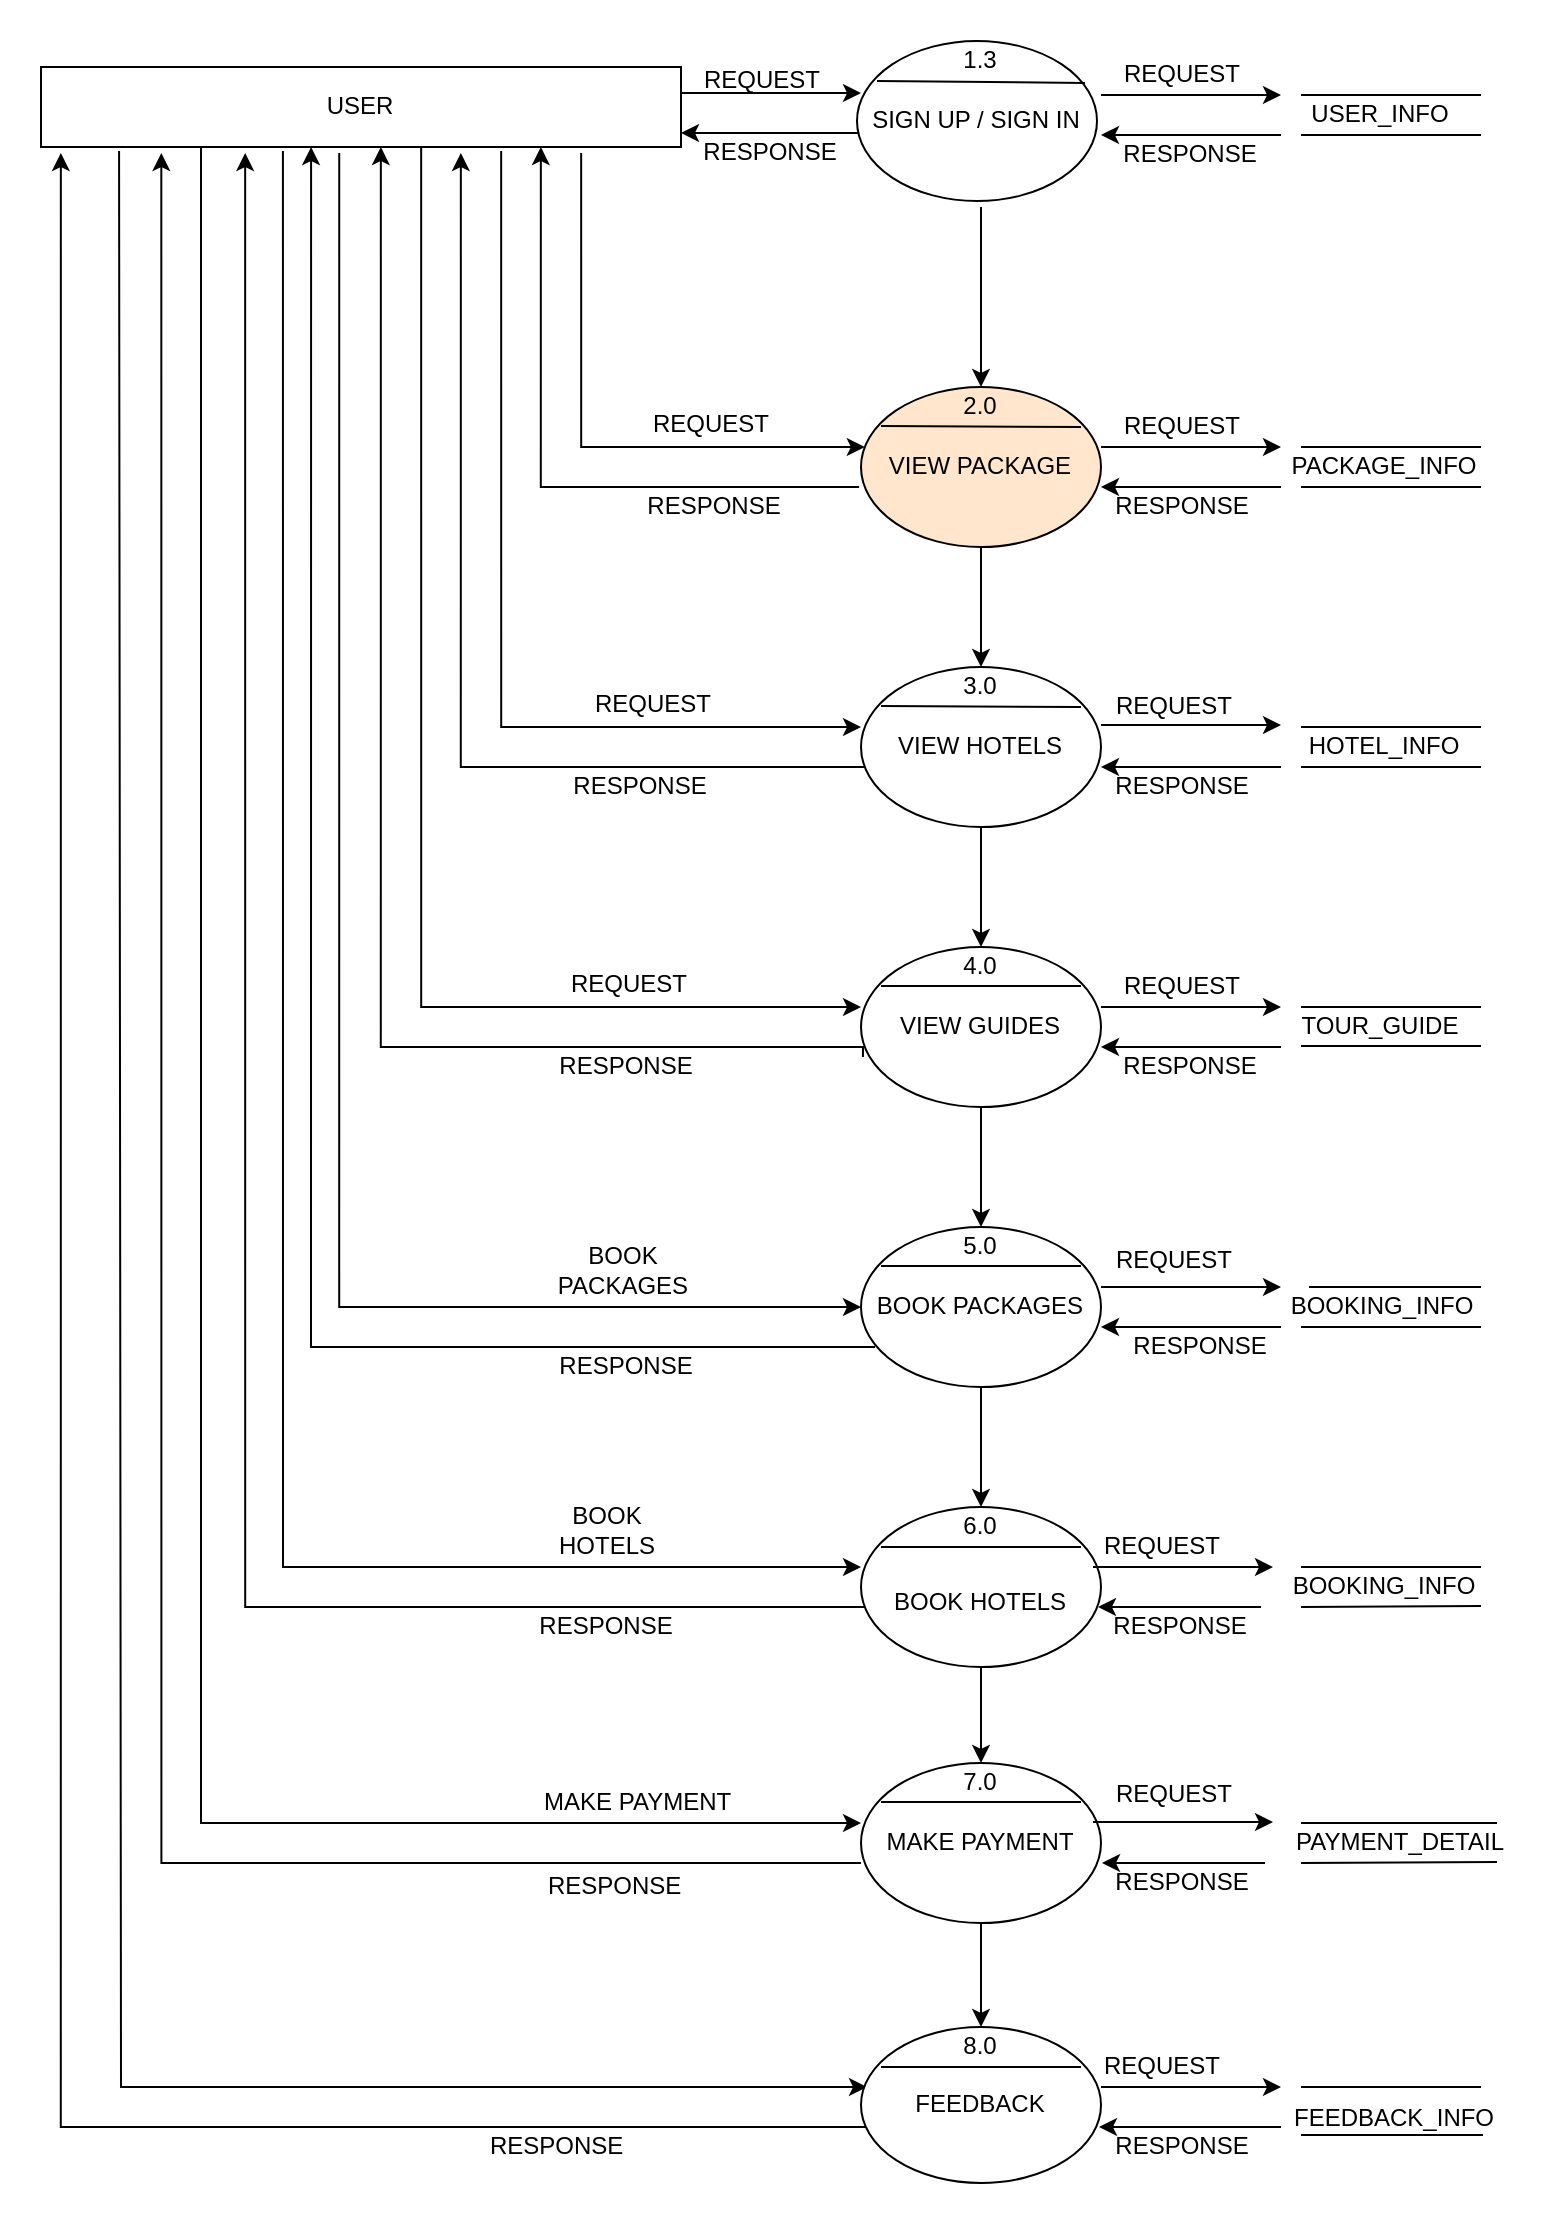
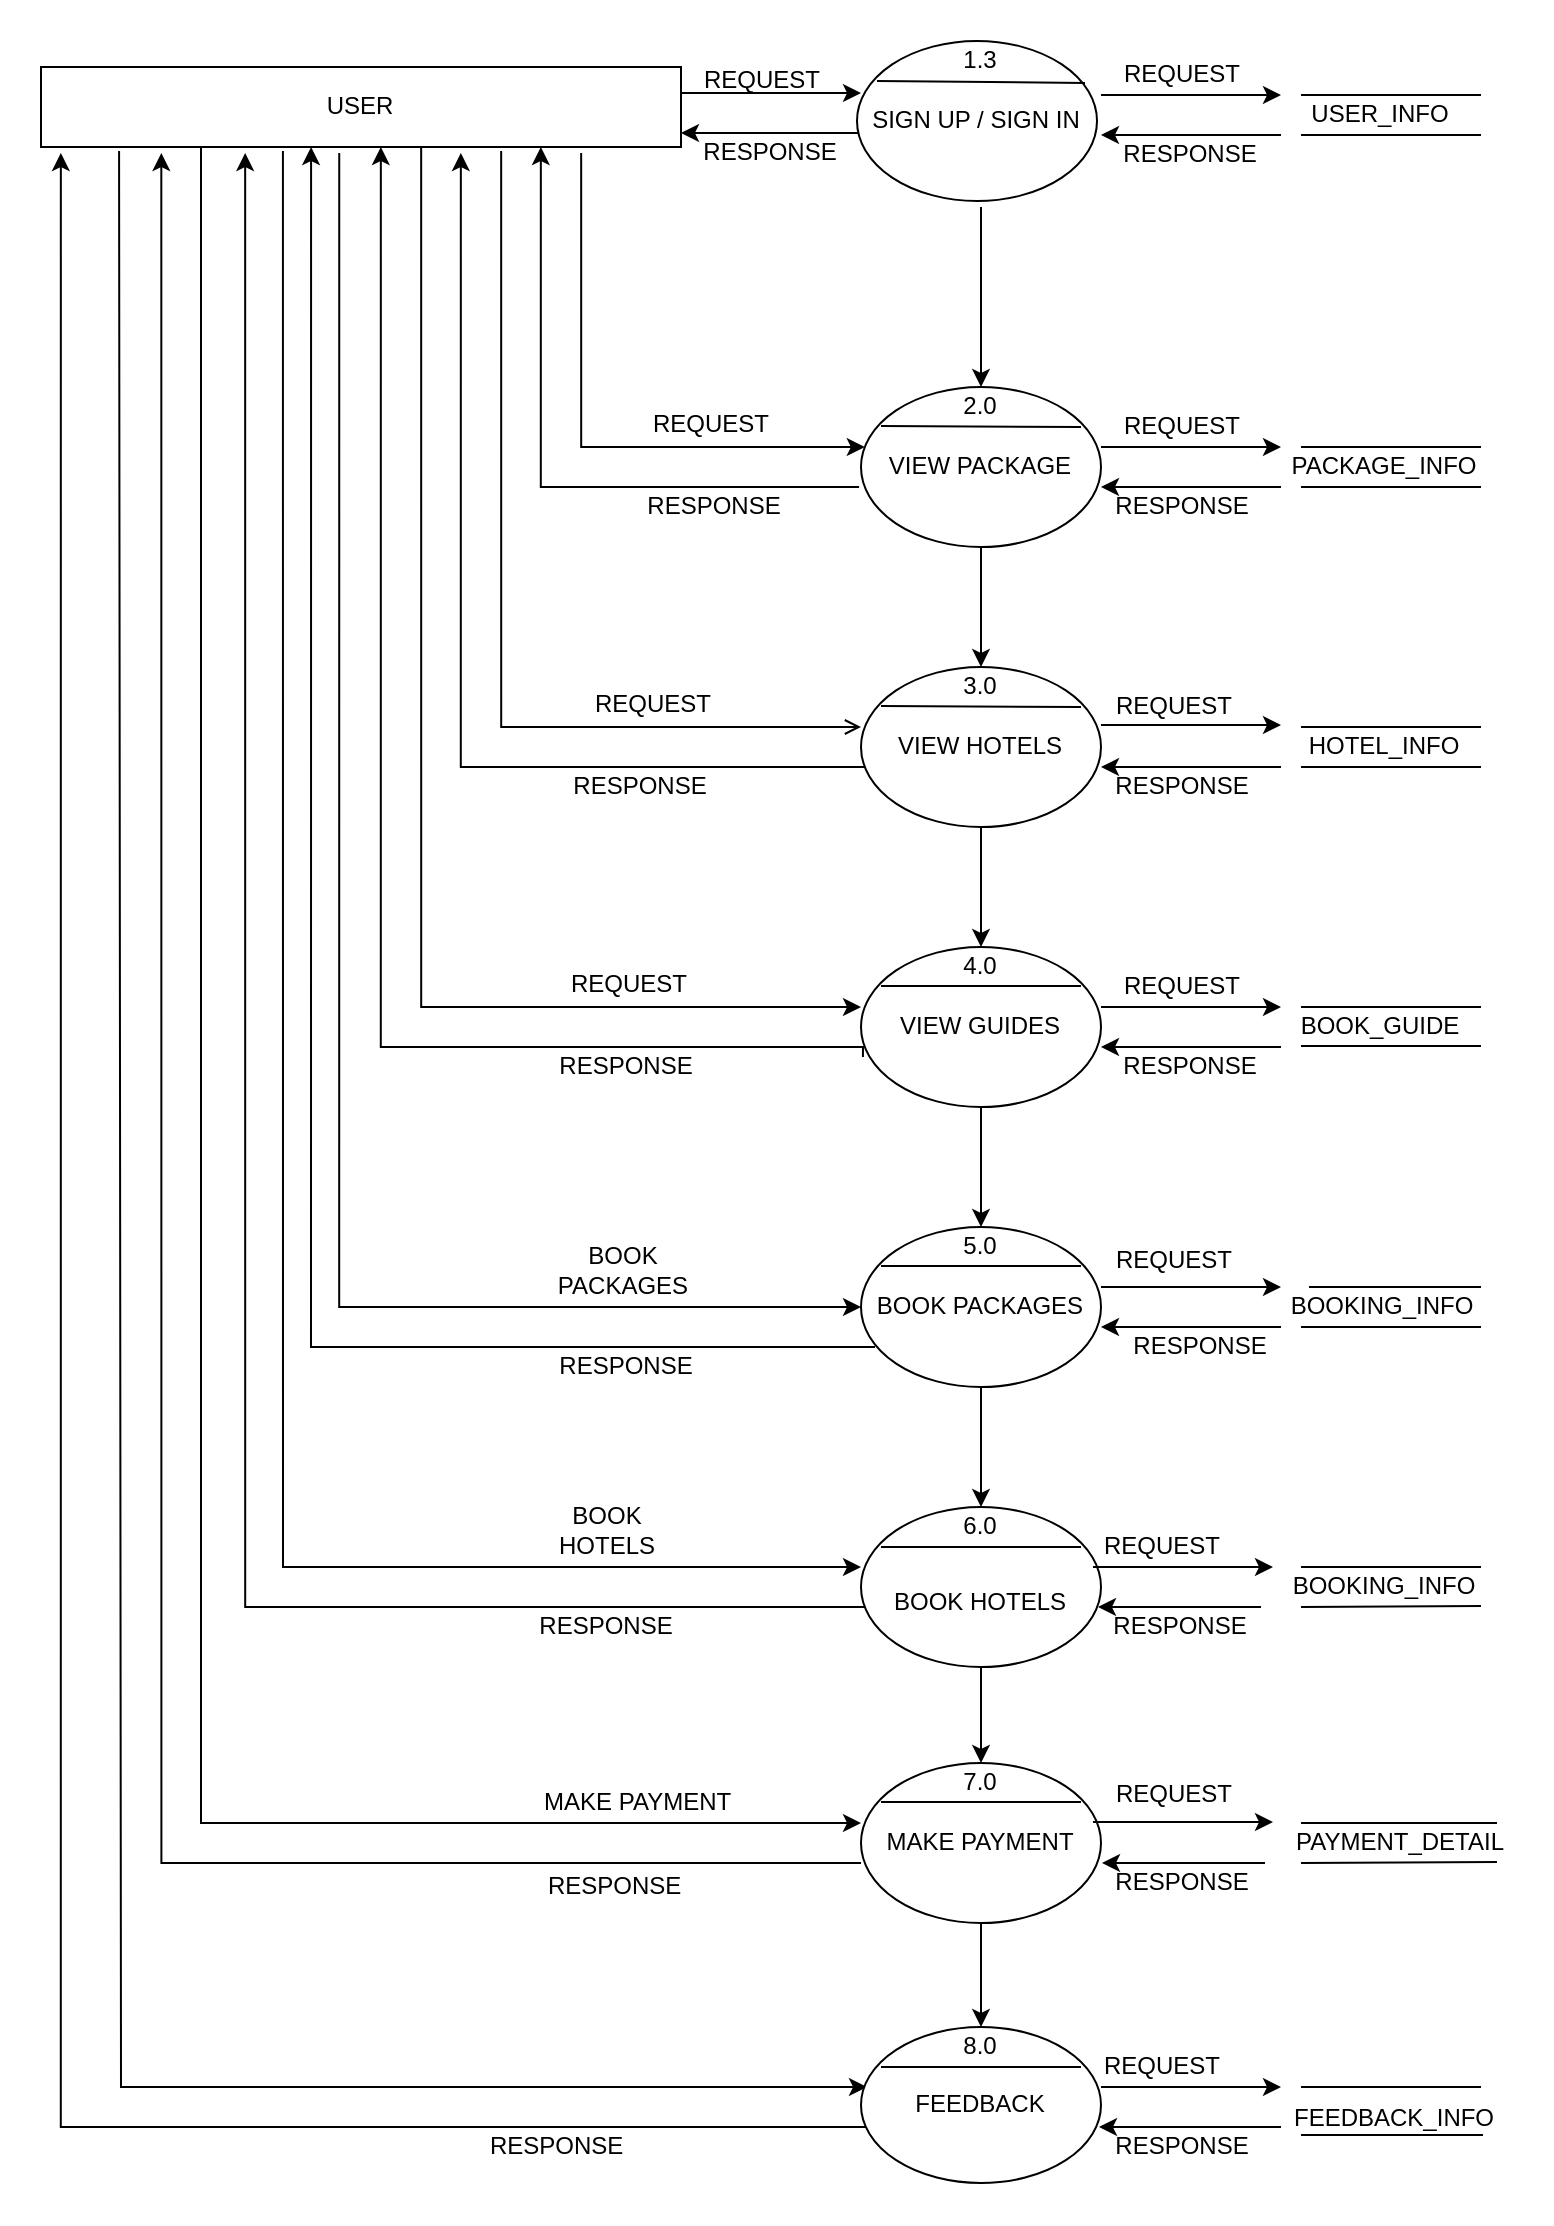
(981, 467) -> (981, 467)
(846, 727) -> (849, 727)
(1381, 1027) -> (1381, 1027)
